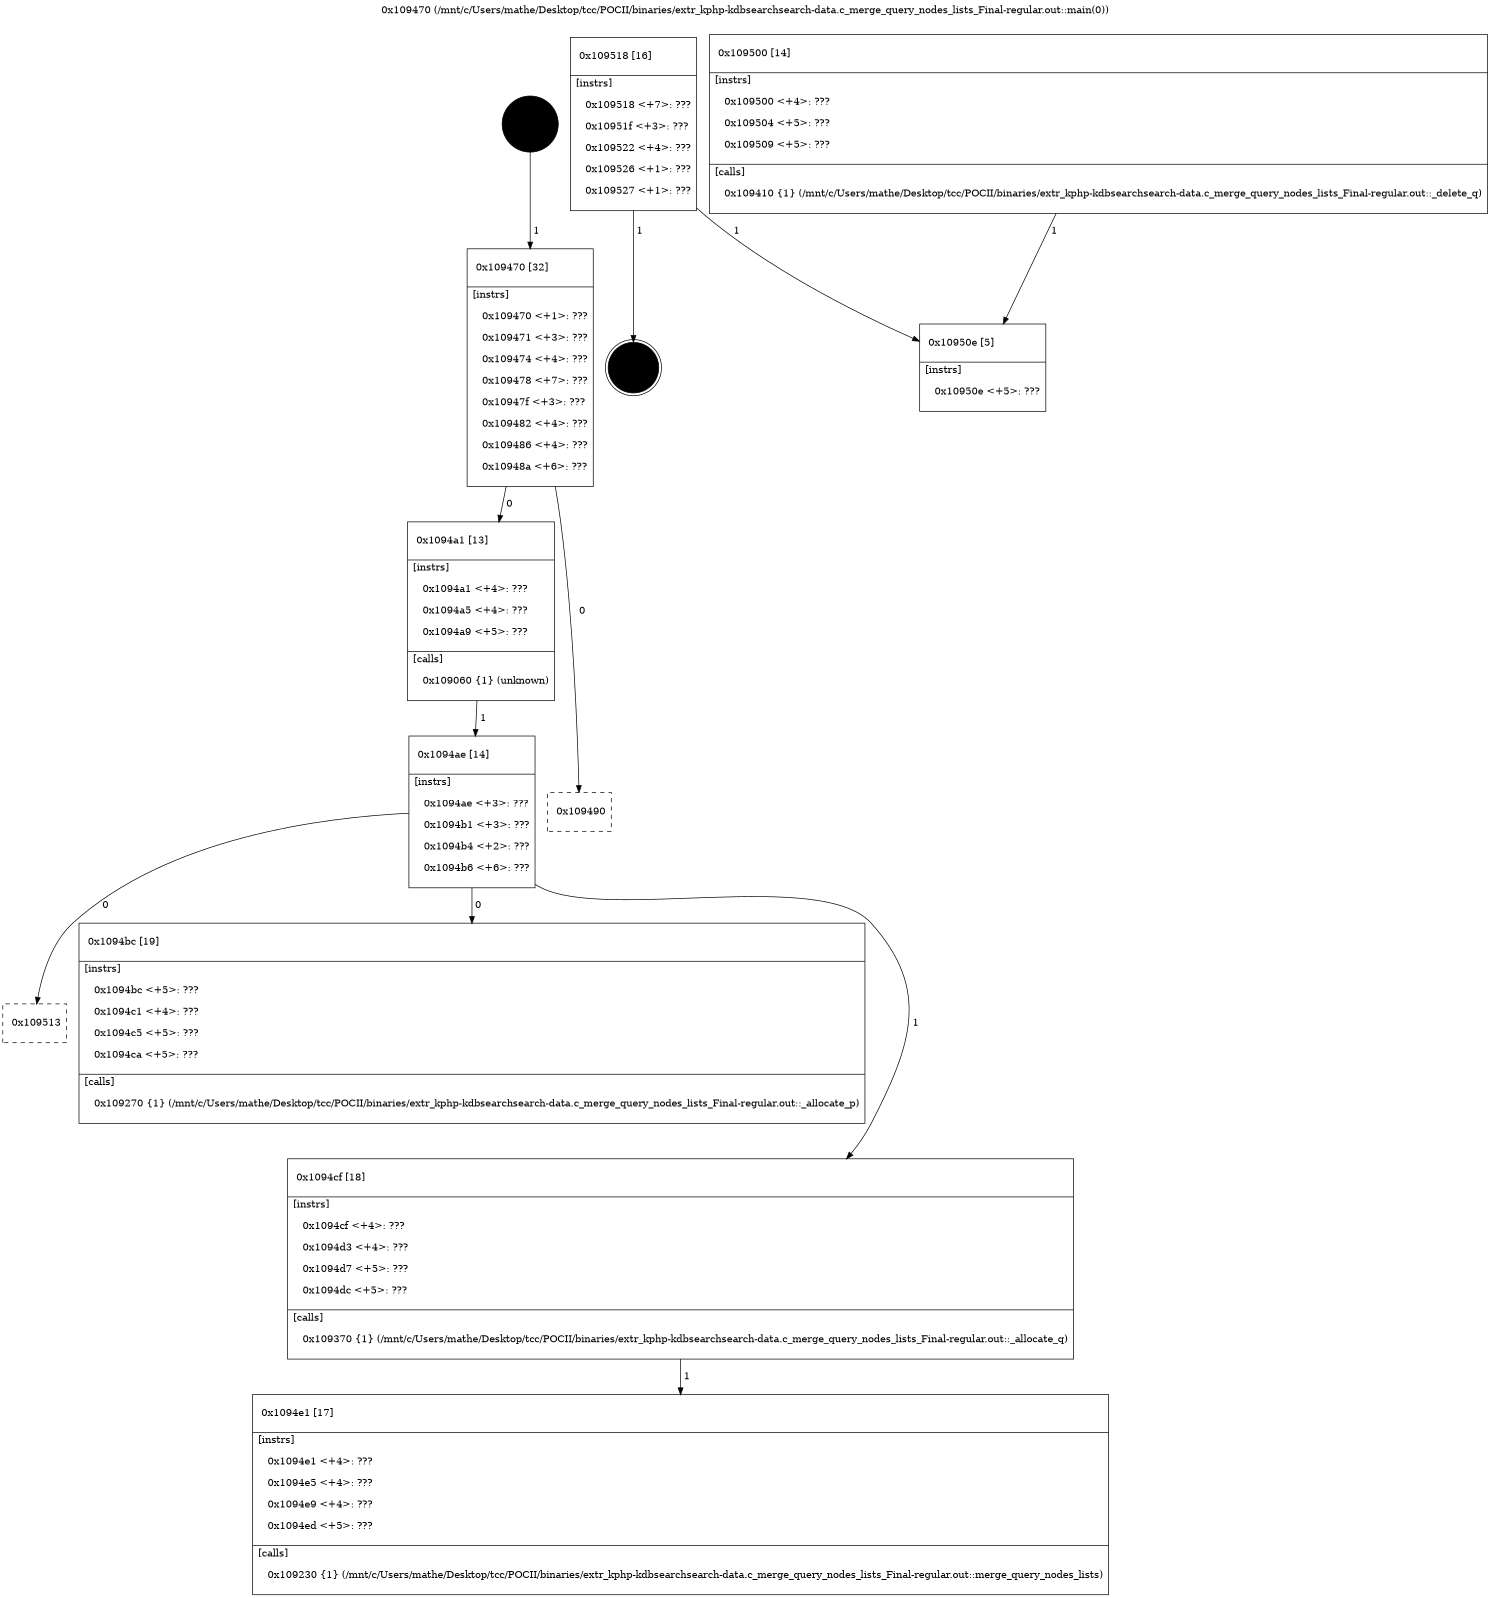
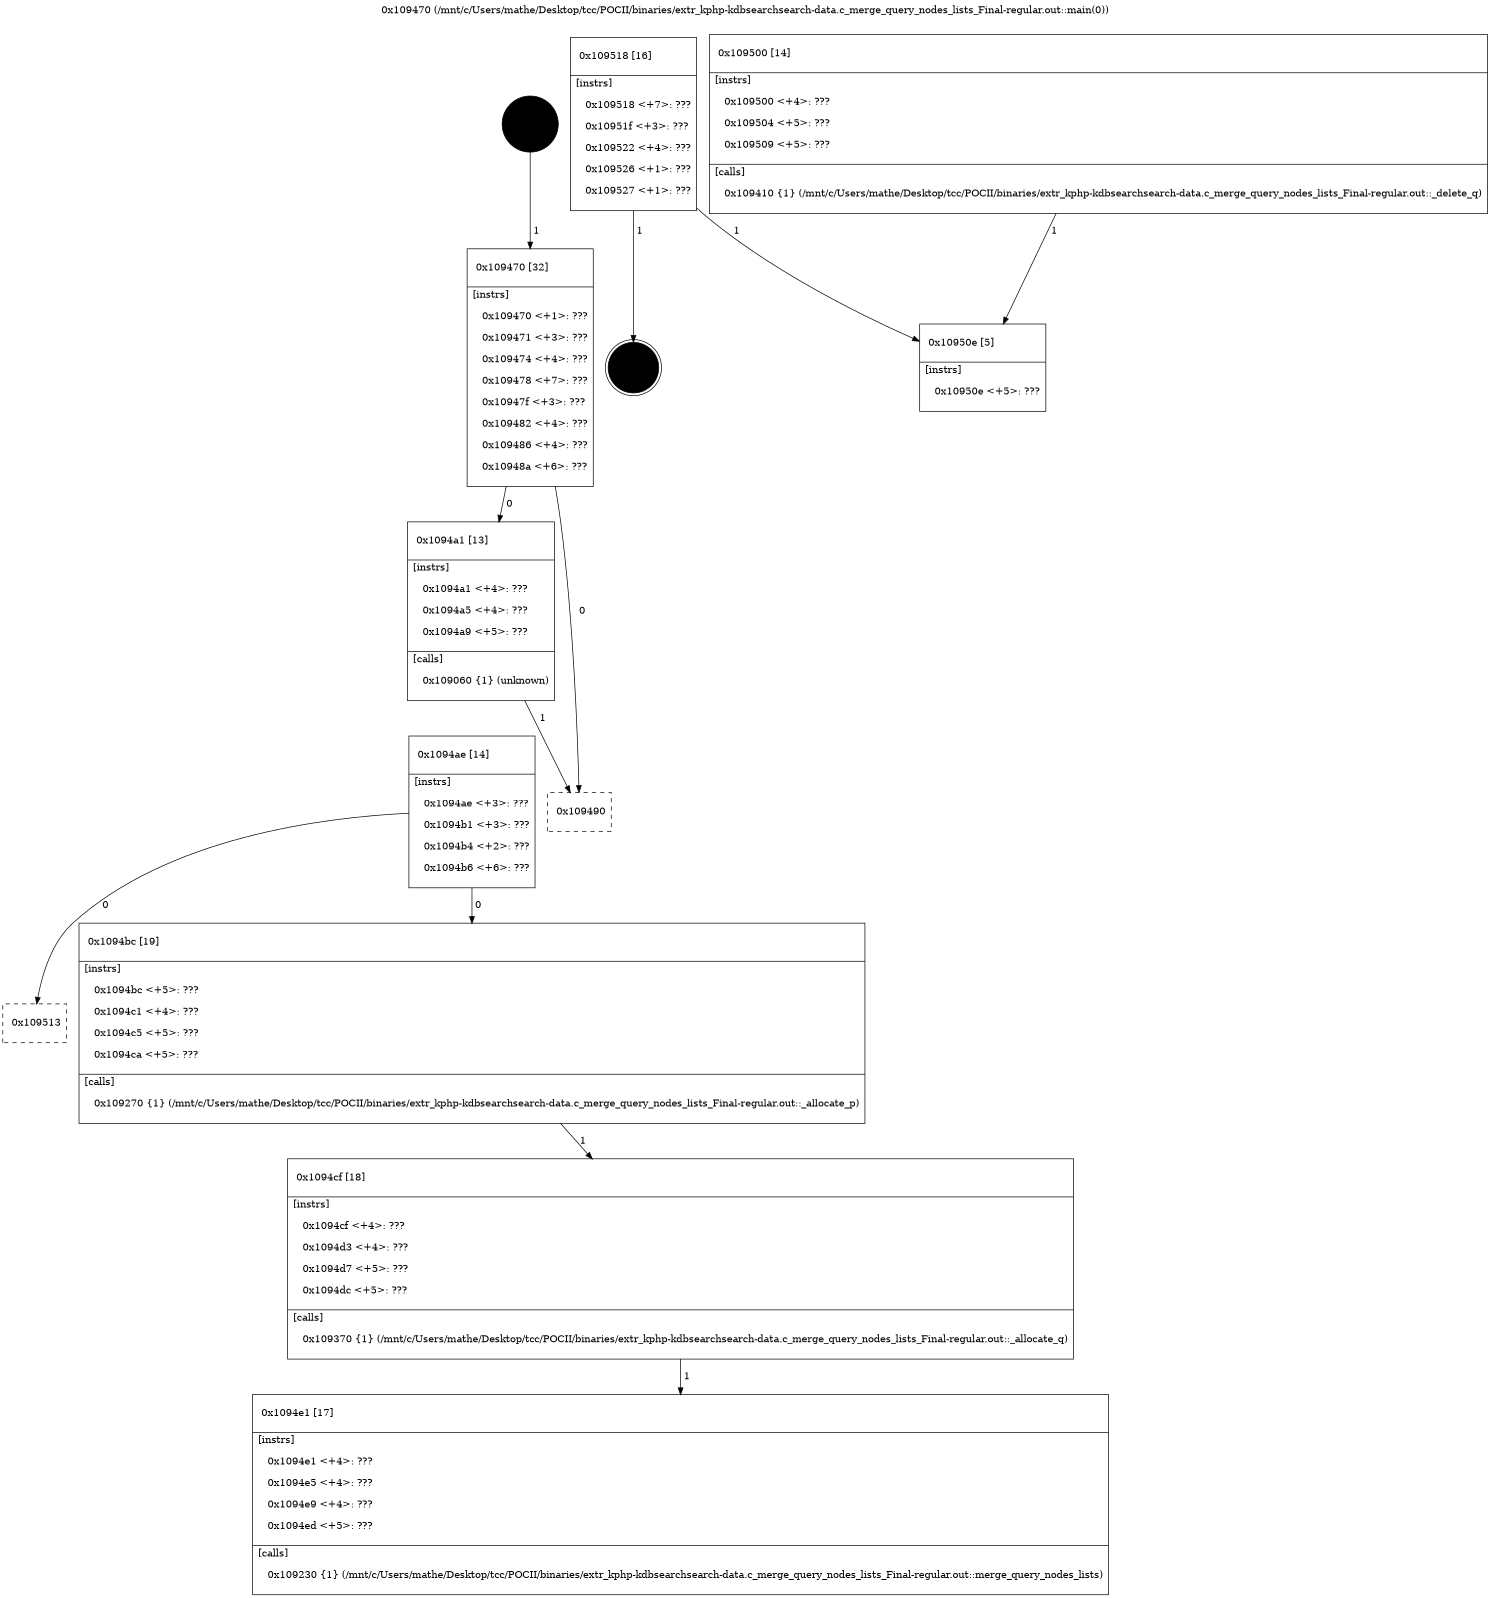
(476, 715) -> (546, 743)
(831, 904) -> (574, 1139)
